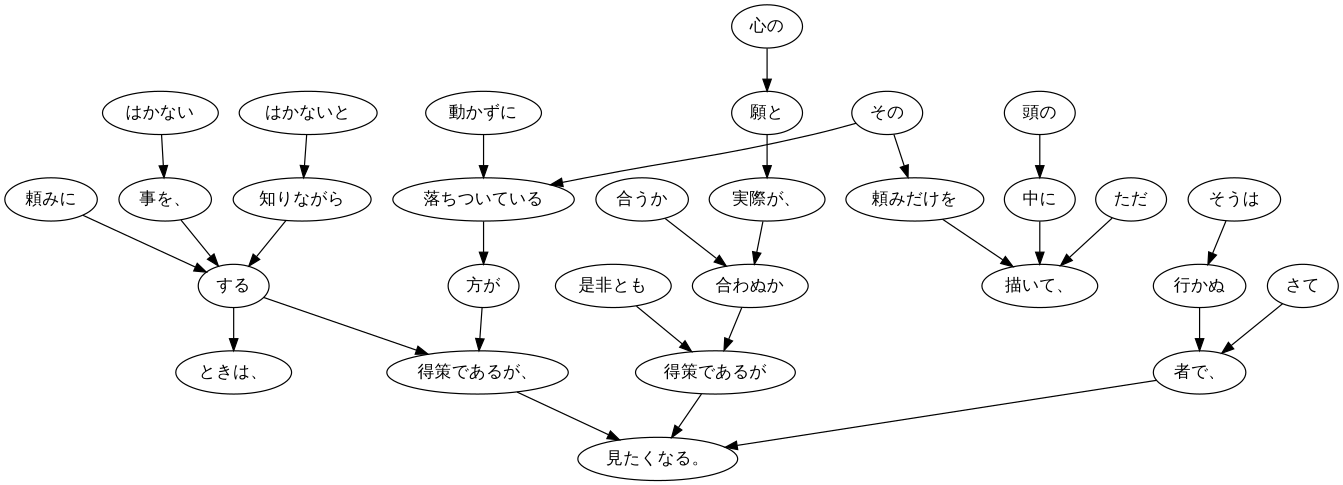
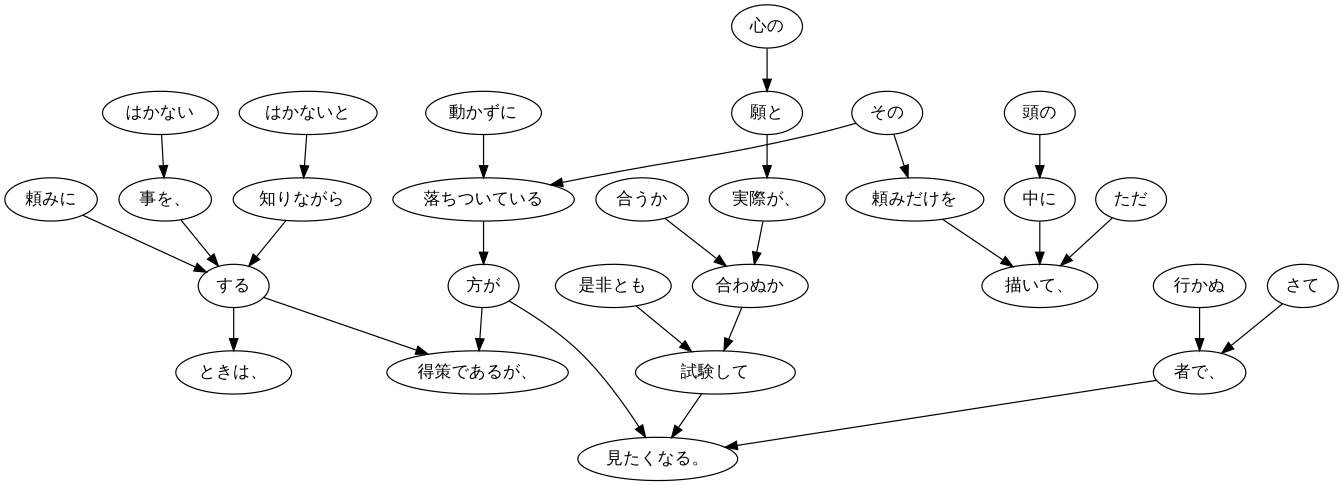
(1234, 199) -> none
(715, 372) -> (715, 372)
(563, 413) -> (583, 355)
